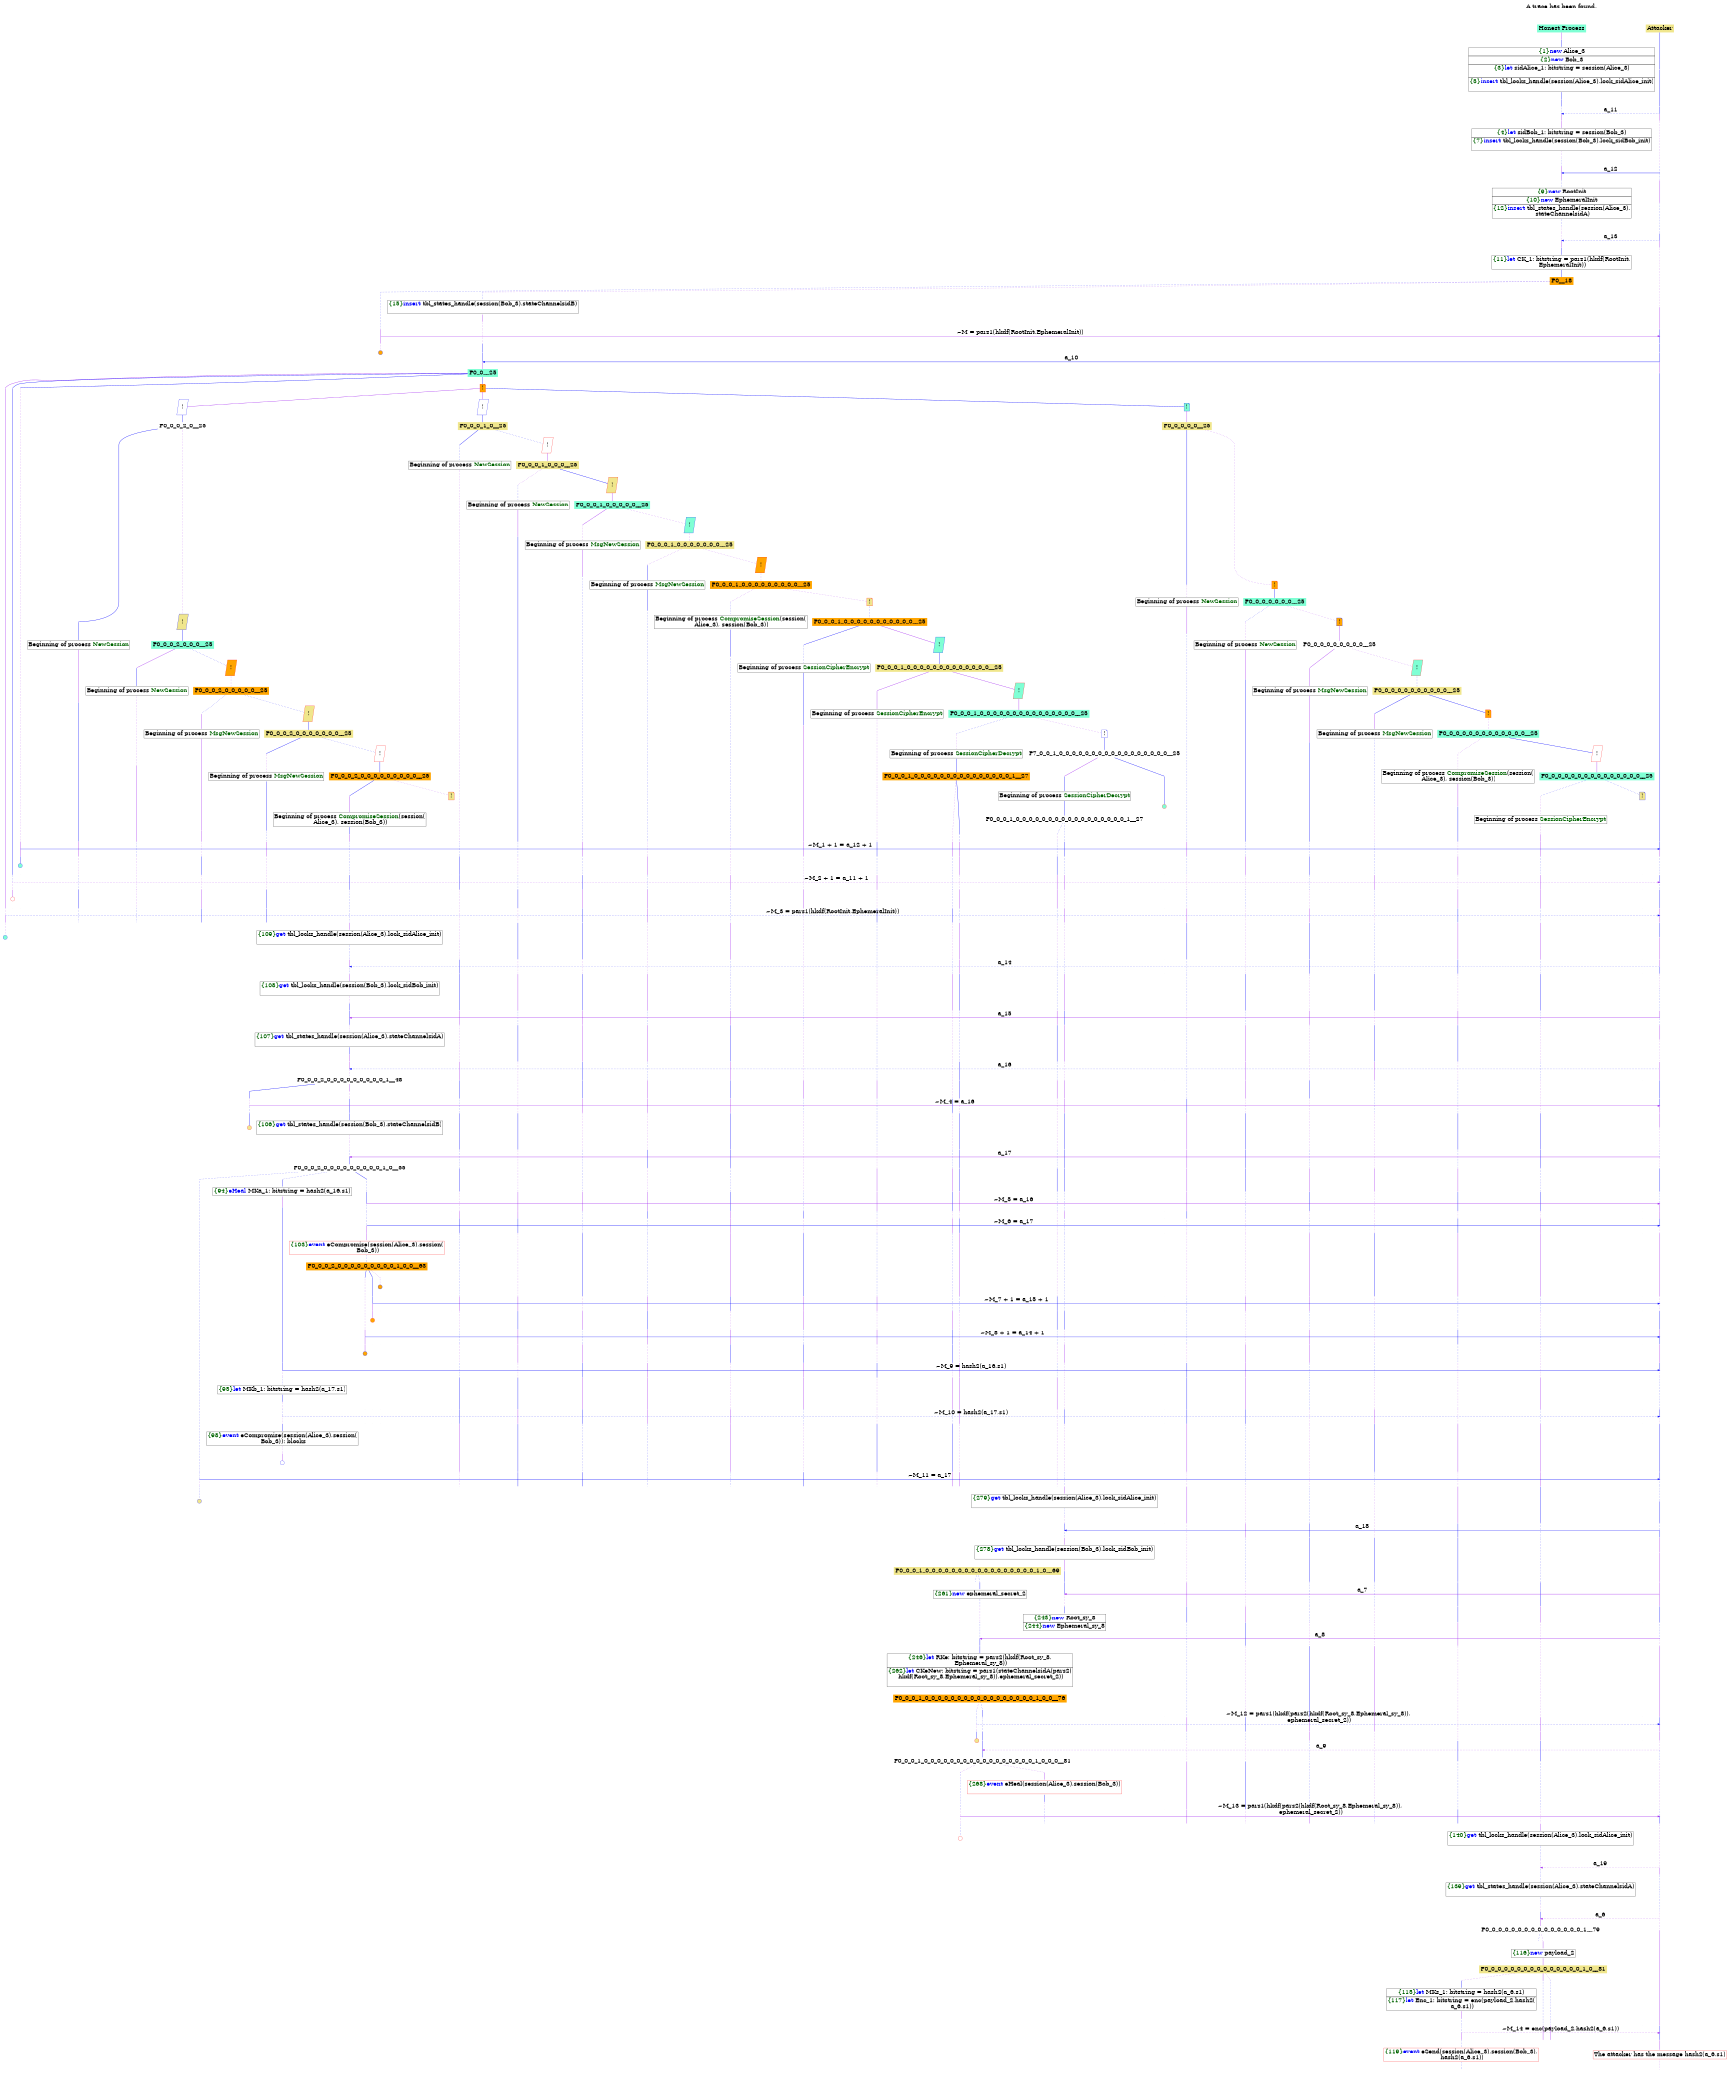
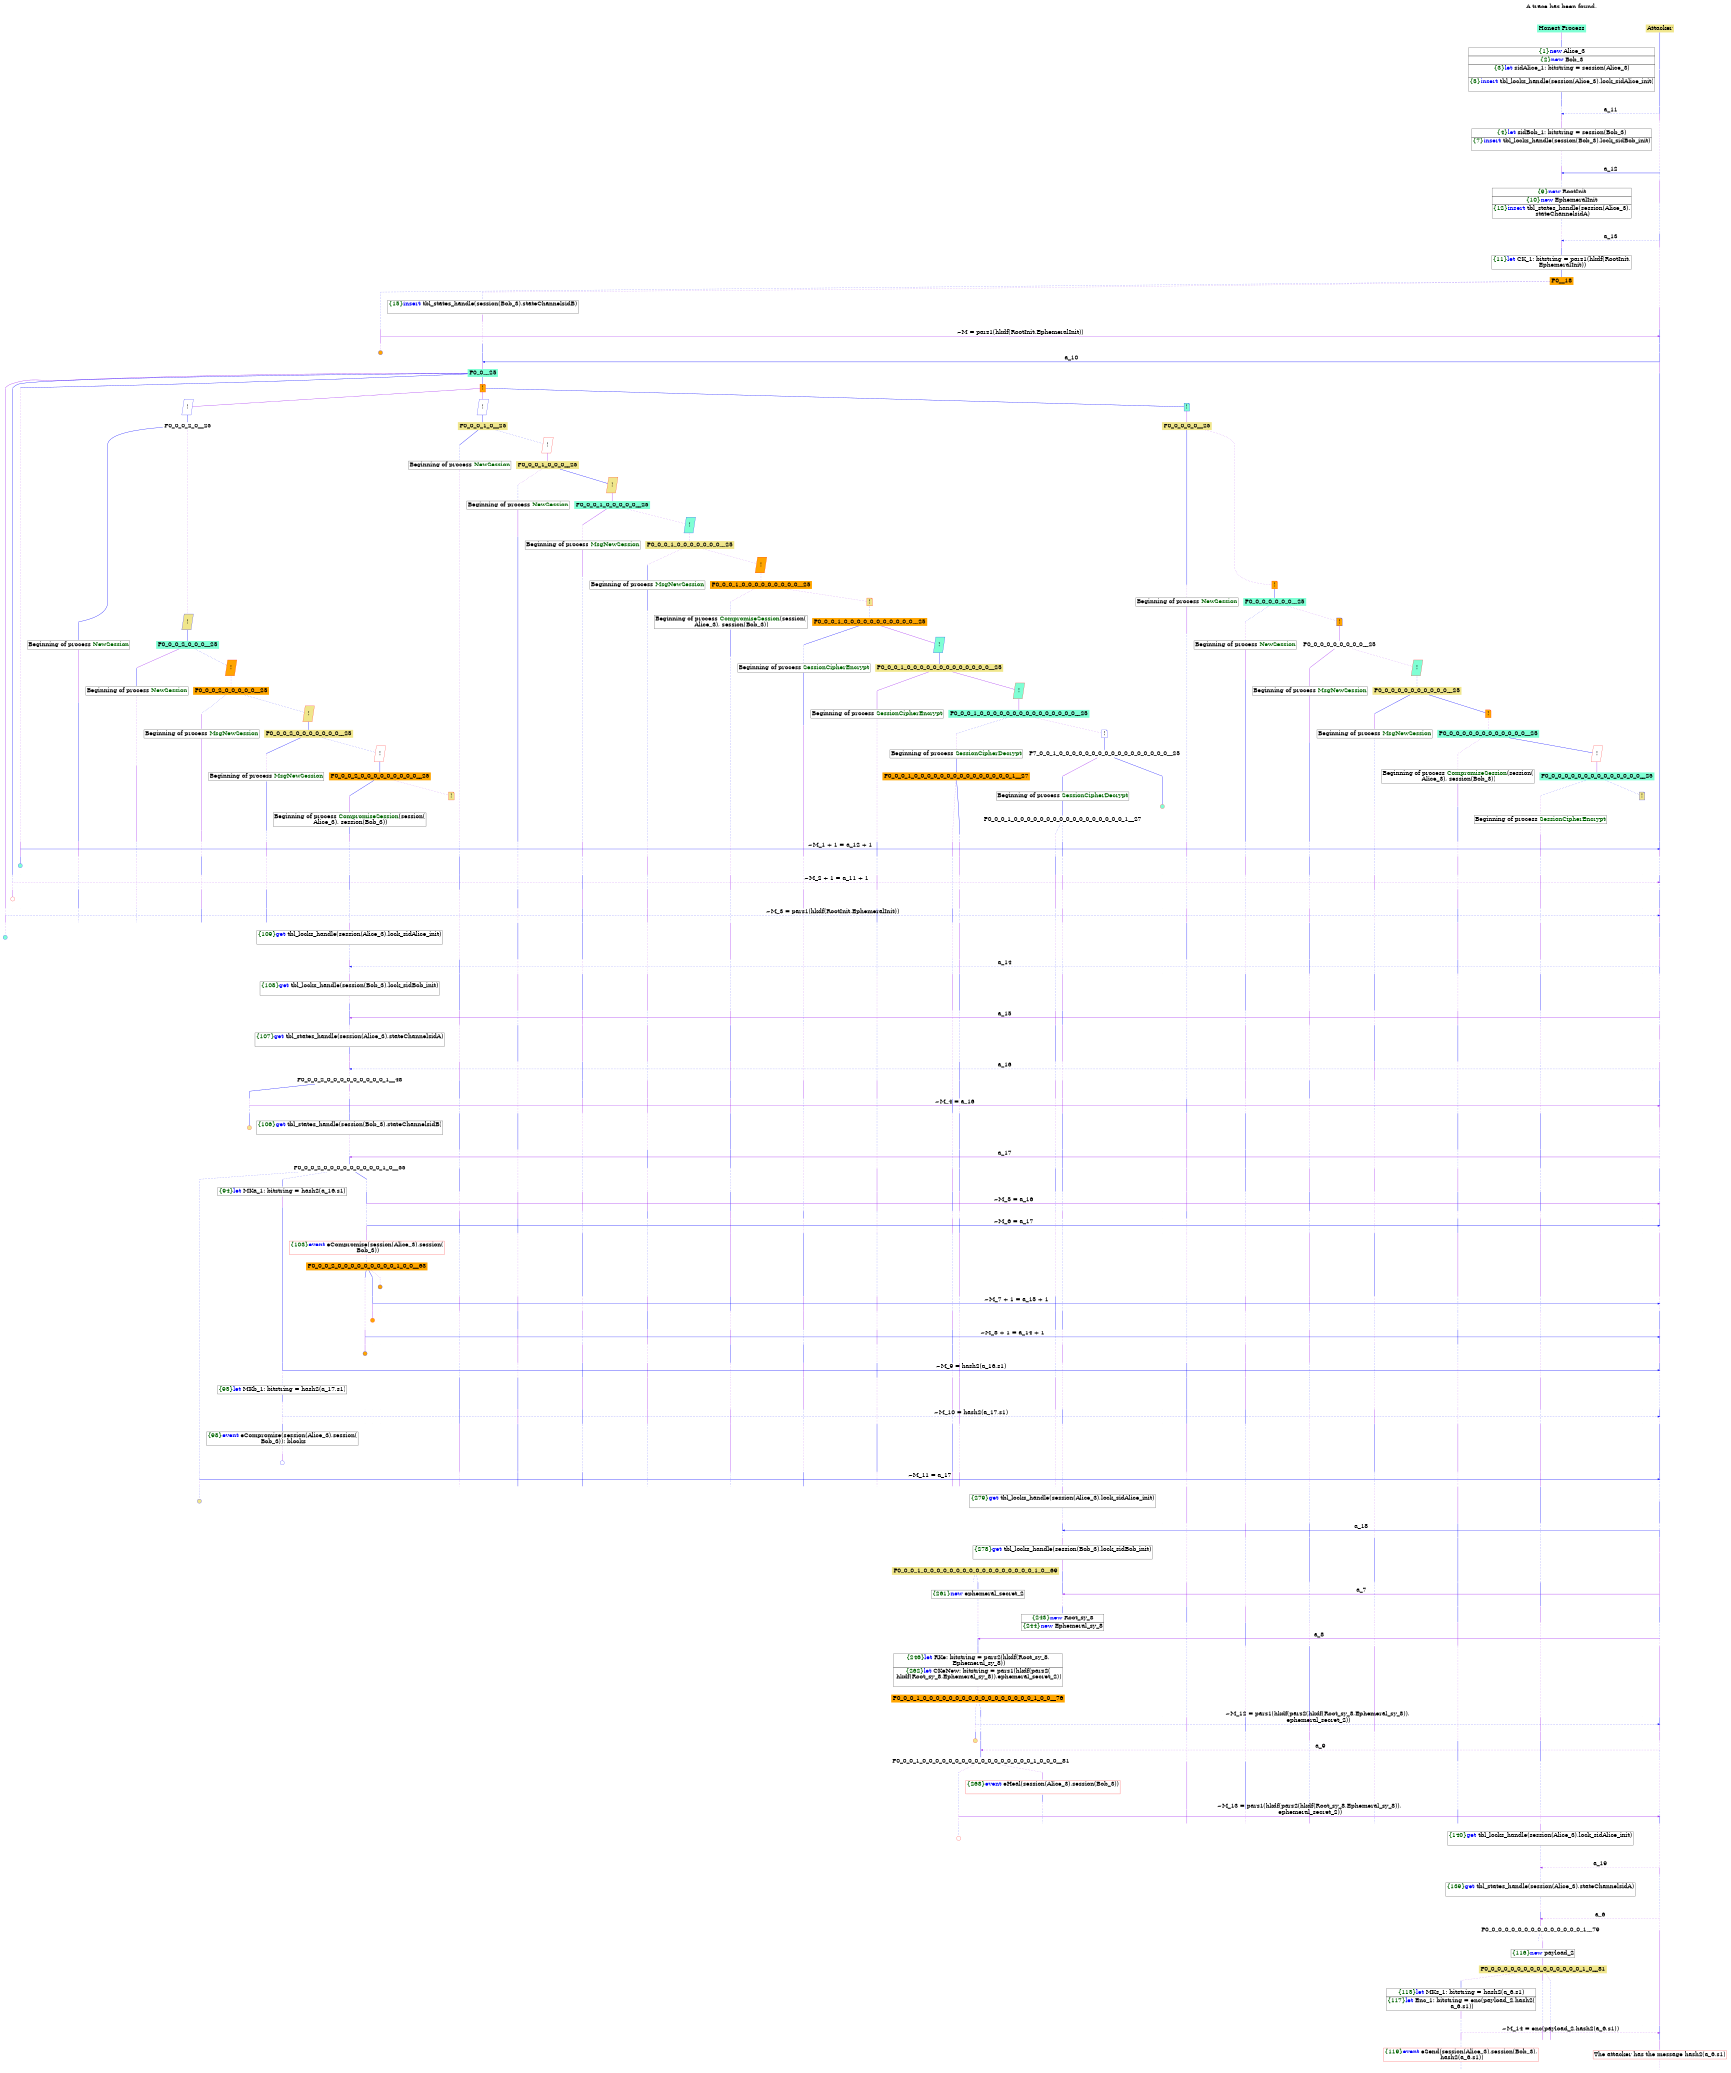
(237, 1191) -> (237, 1191)
(993, 1671) -> (991, 1671)
